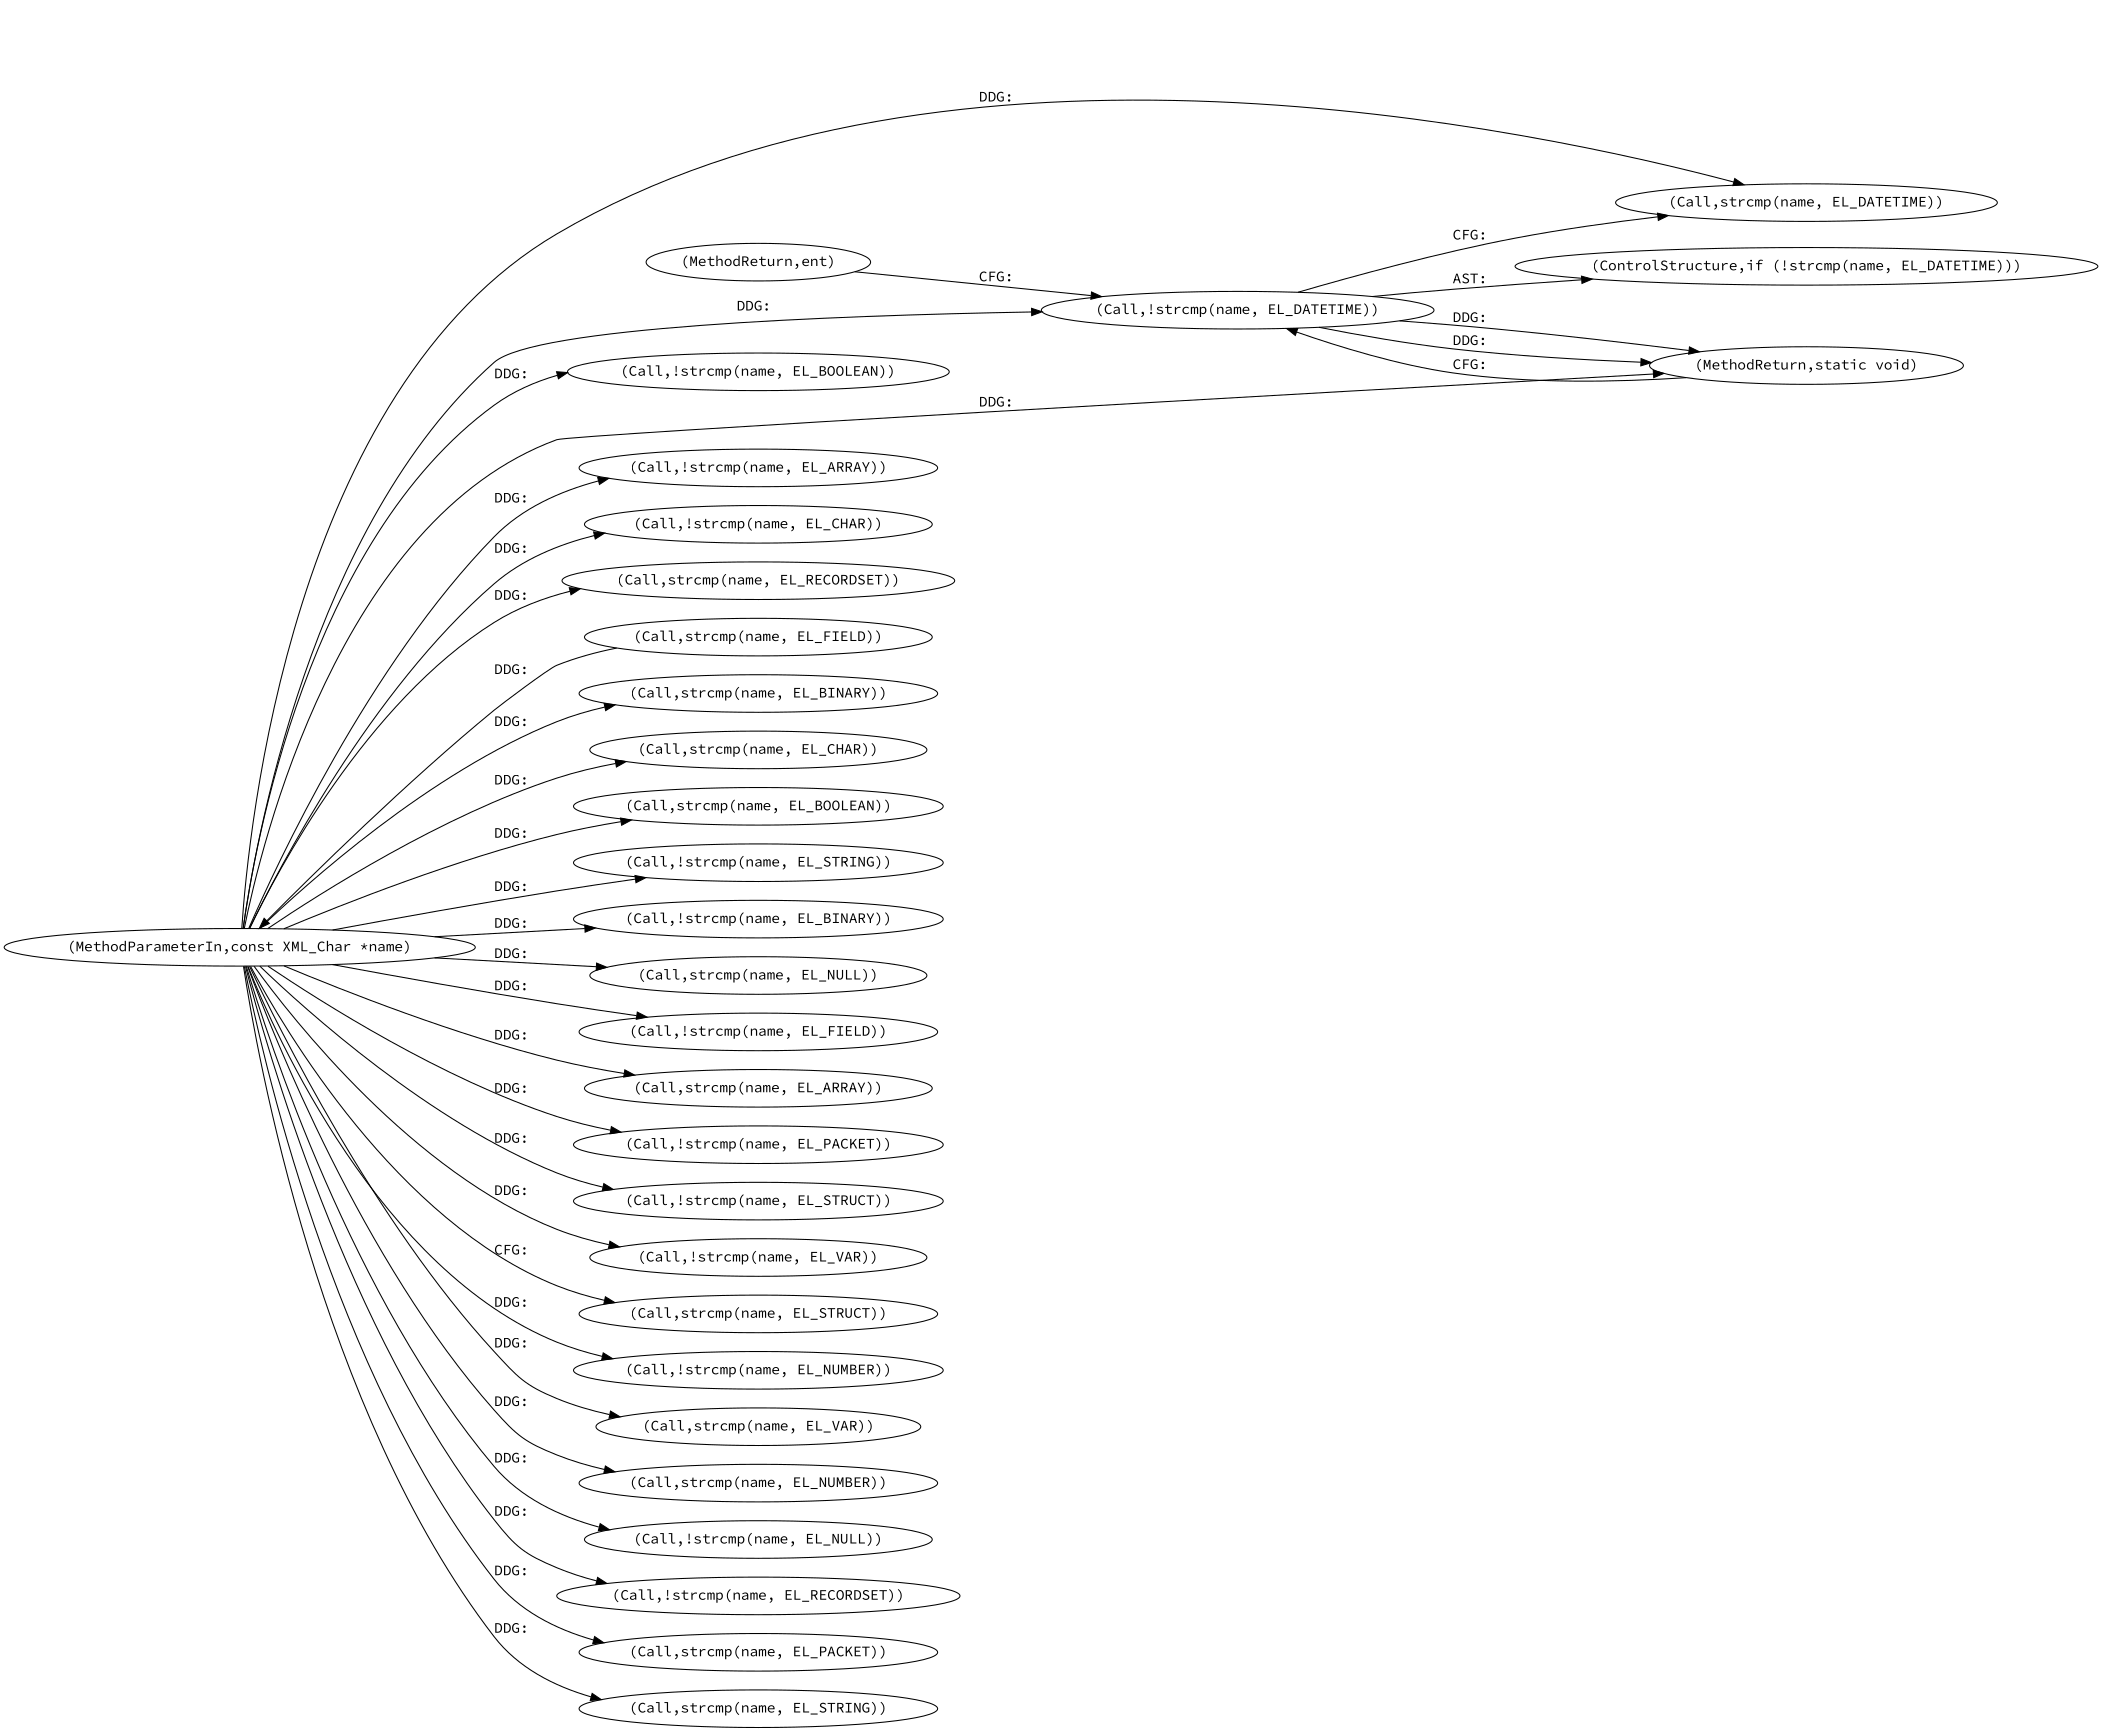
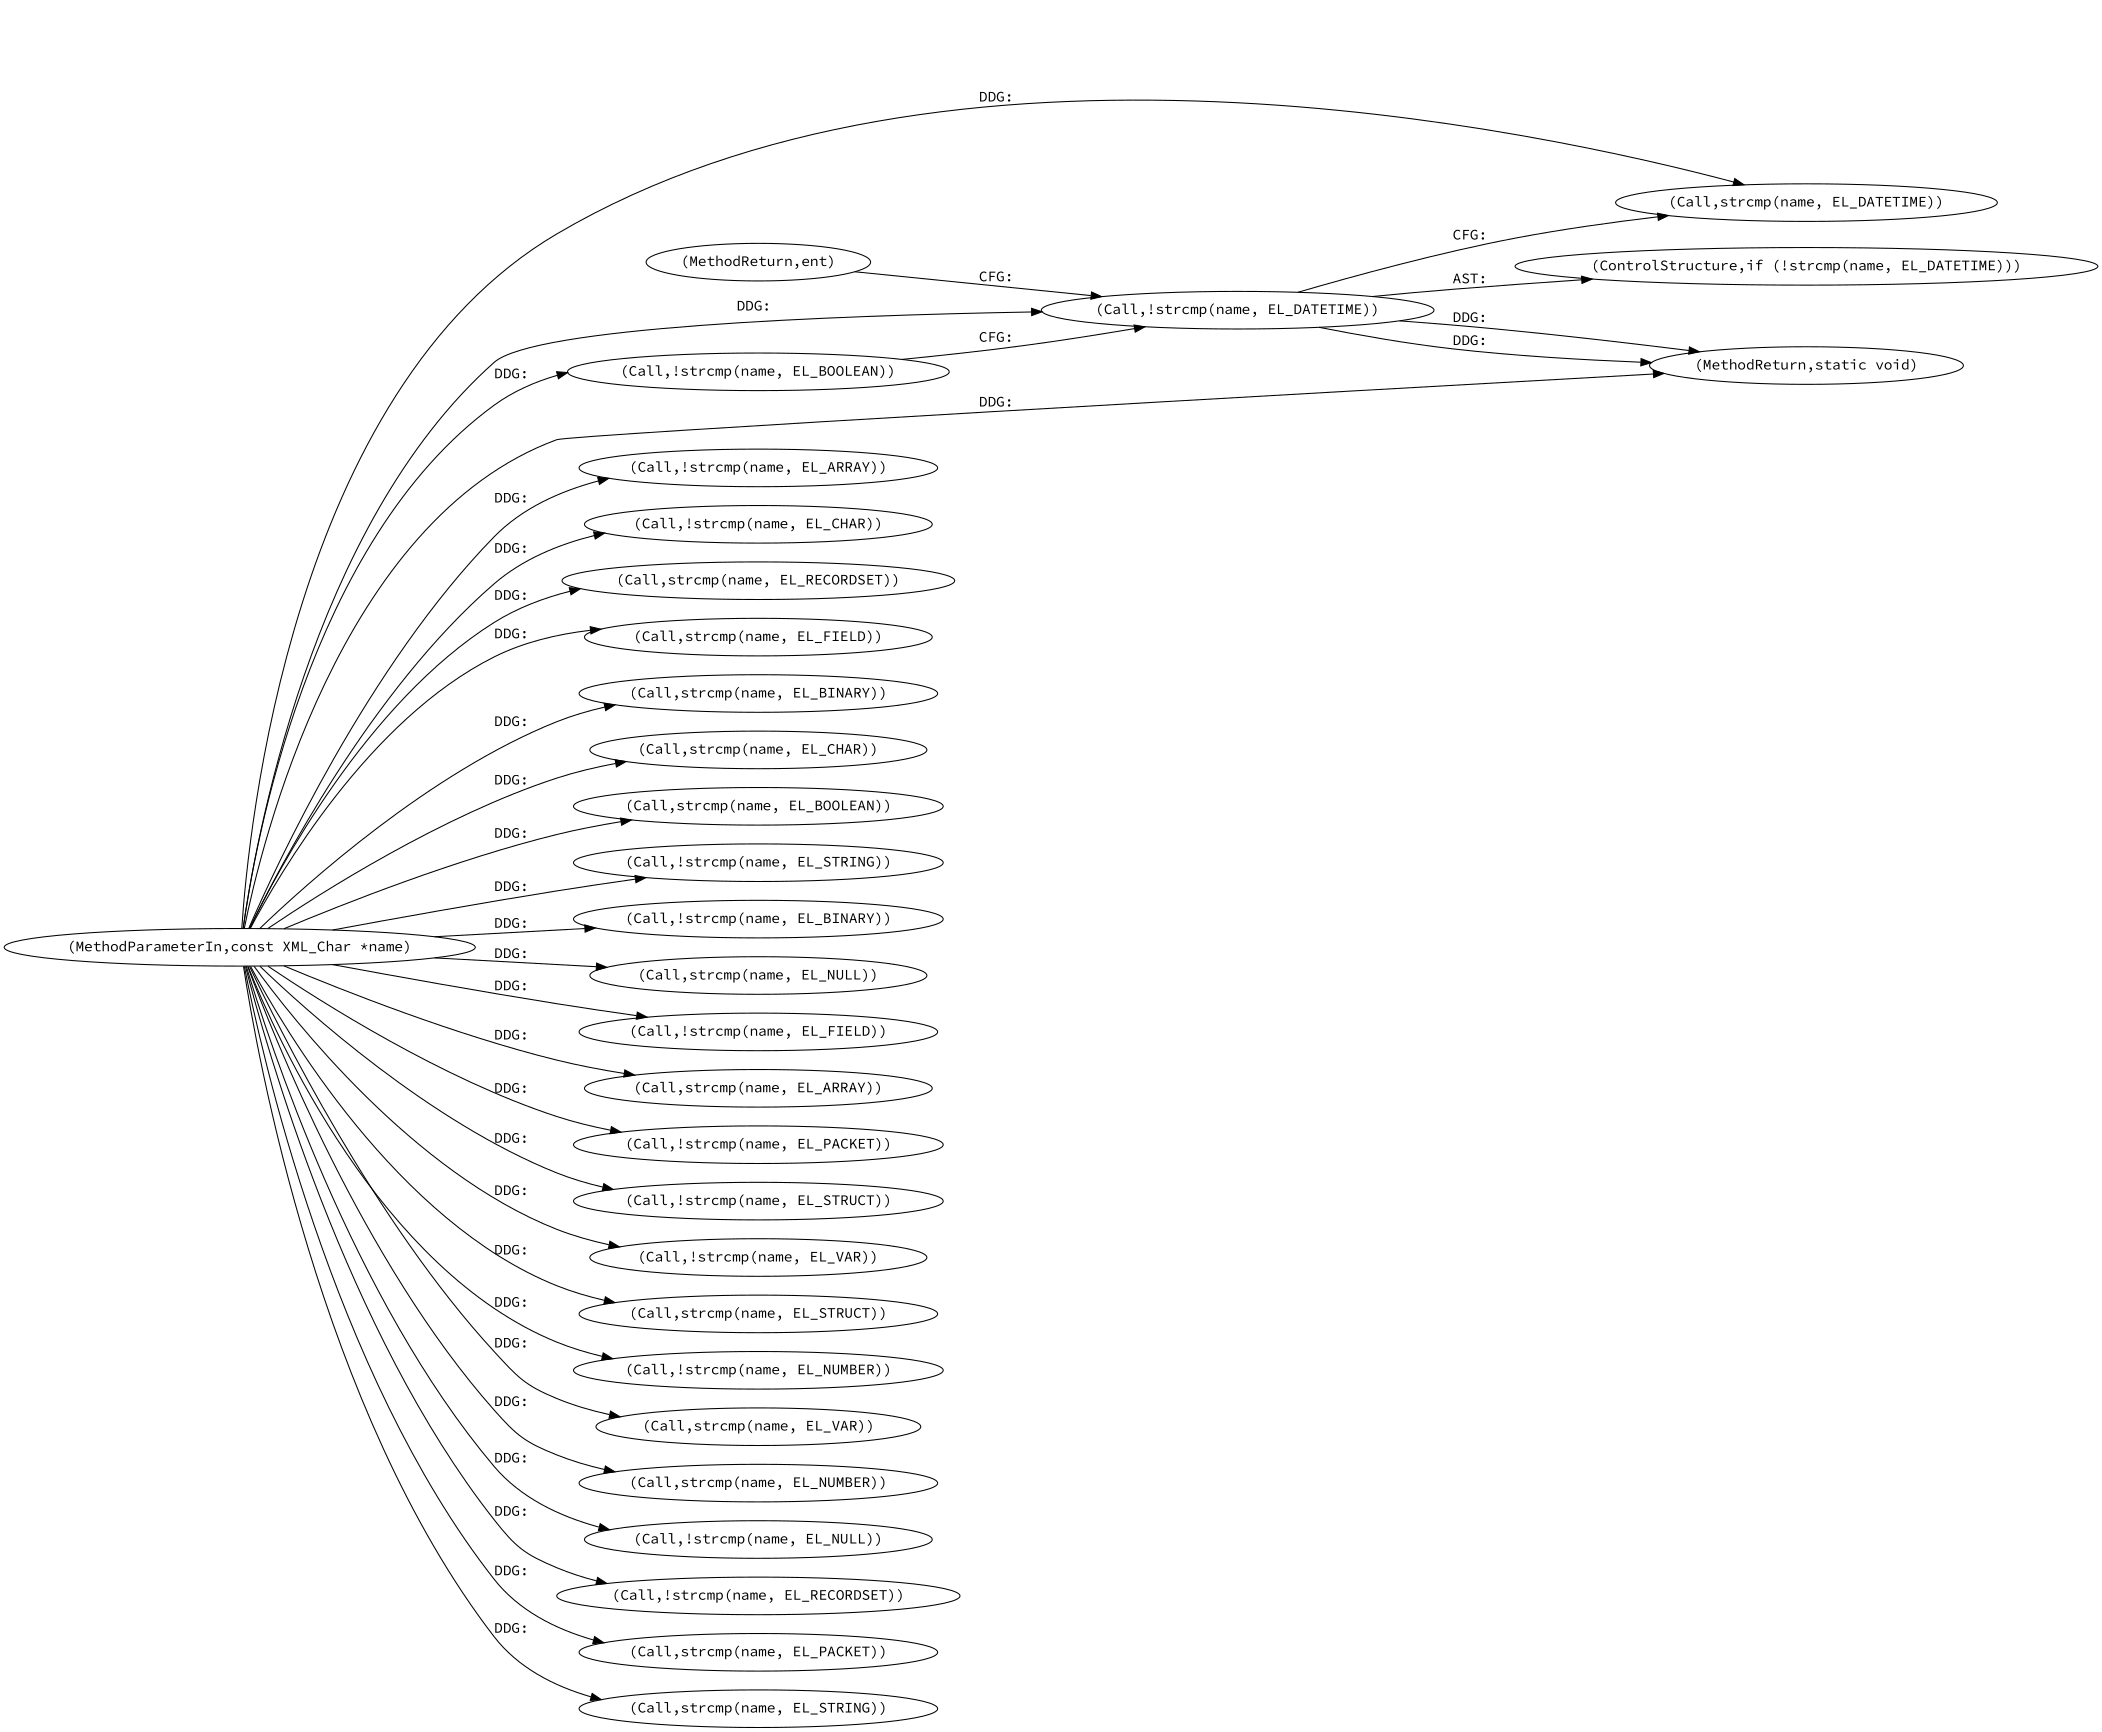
(1489, 377) -> (1019, 346)
(430, 766) -> (387, 738)
(516, 1251) -> (516, 1251)
